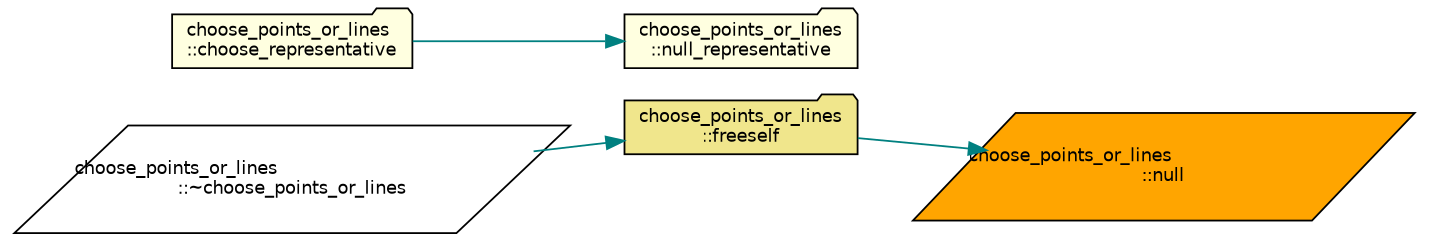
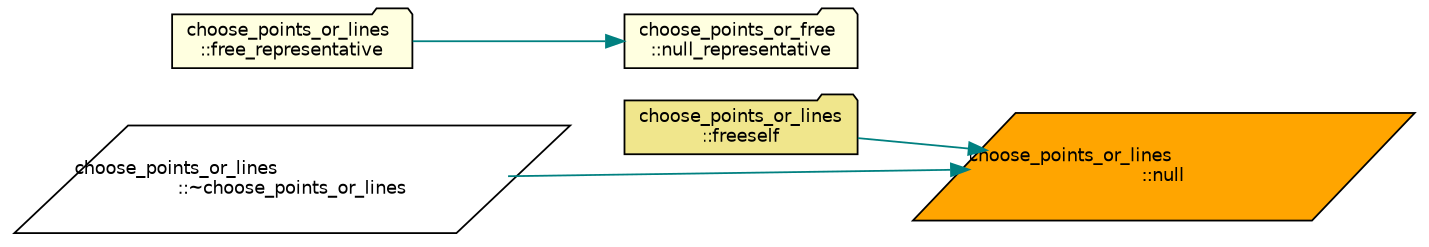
(292, 41) -> (292, 41)
(741, 41) -> (741, 41)
(570, 147) -> (729, 173)
